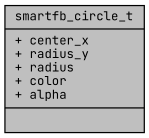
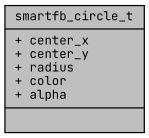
(52, 54) -> (52, 54)
